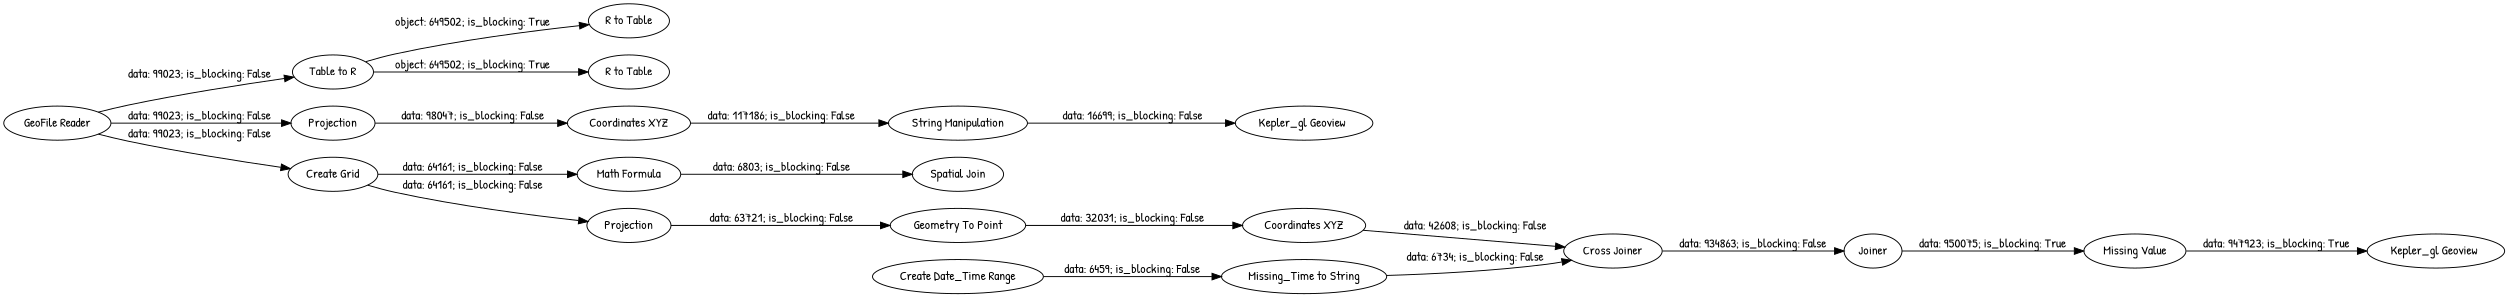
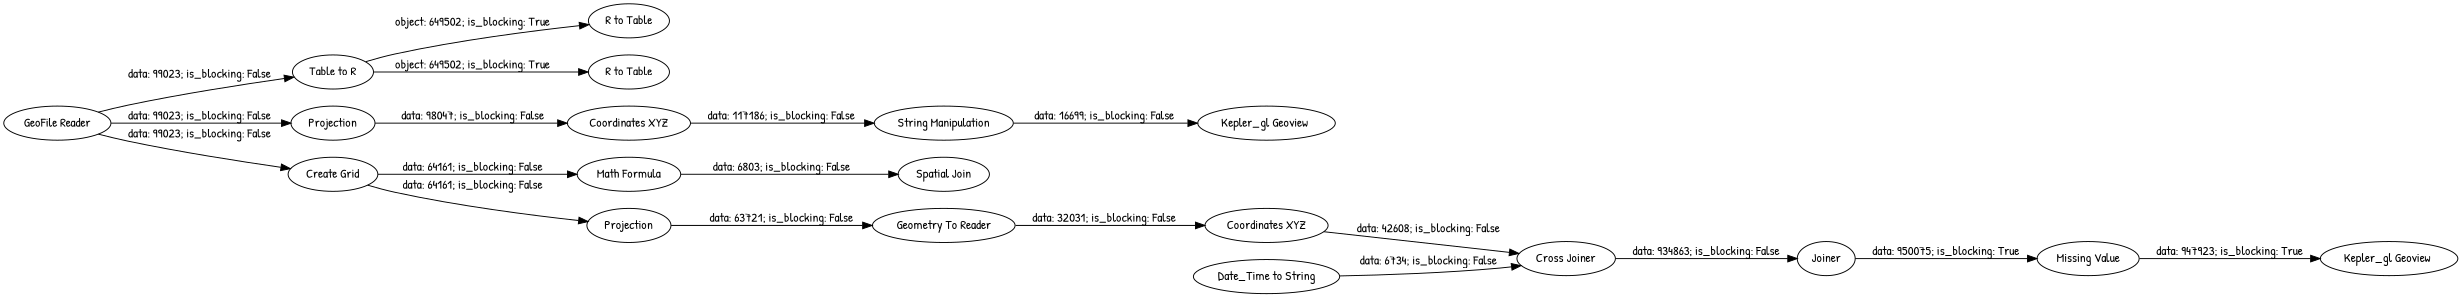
(958, 225) -> (944, 225)
(958, 277) -> none
(1304, 277) -> (1267, 277)
